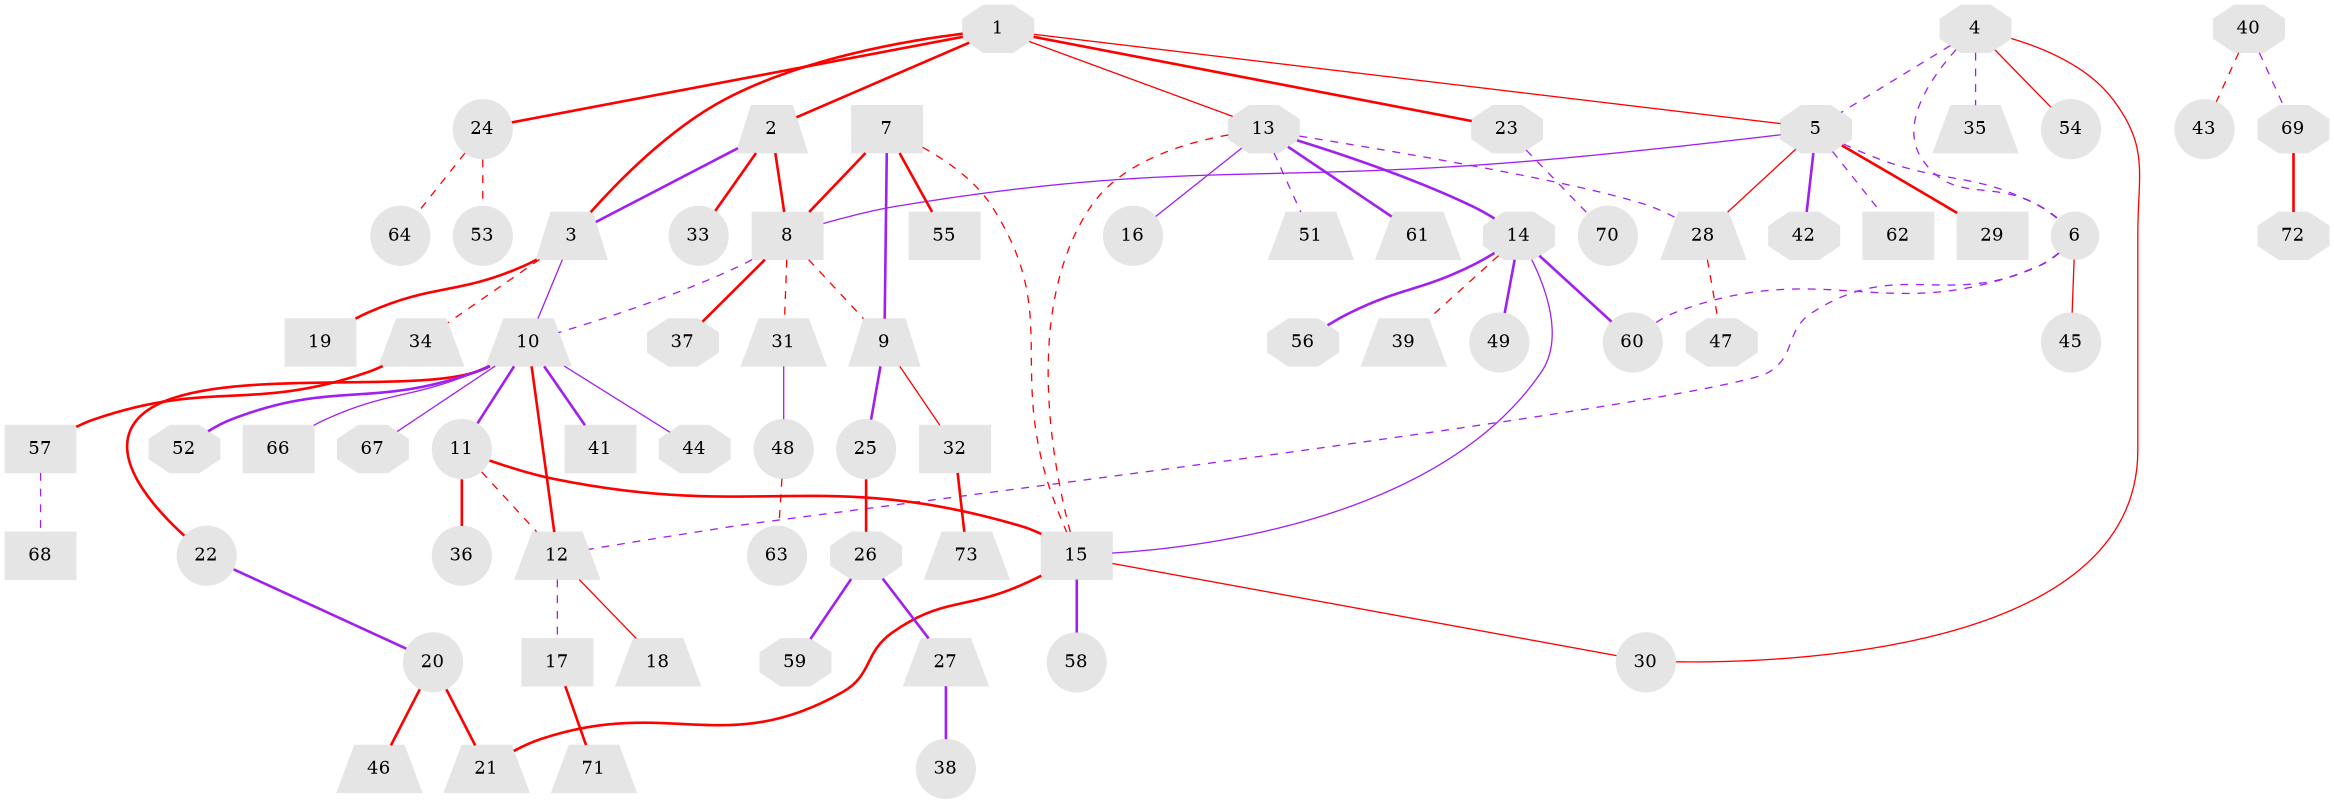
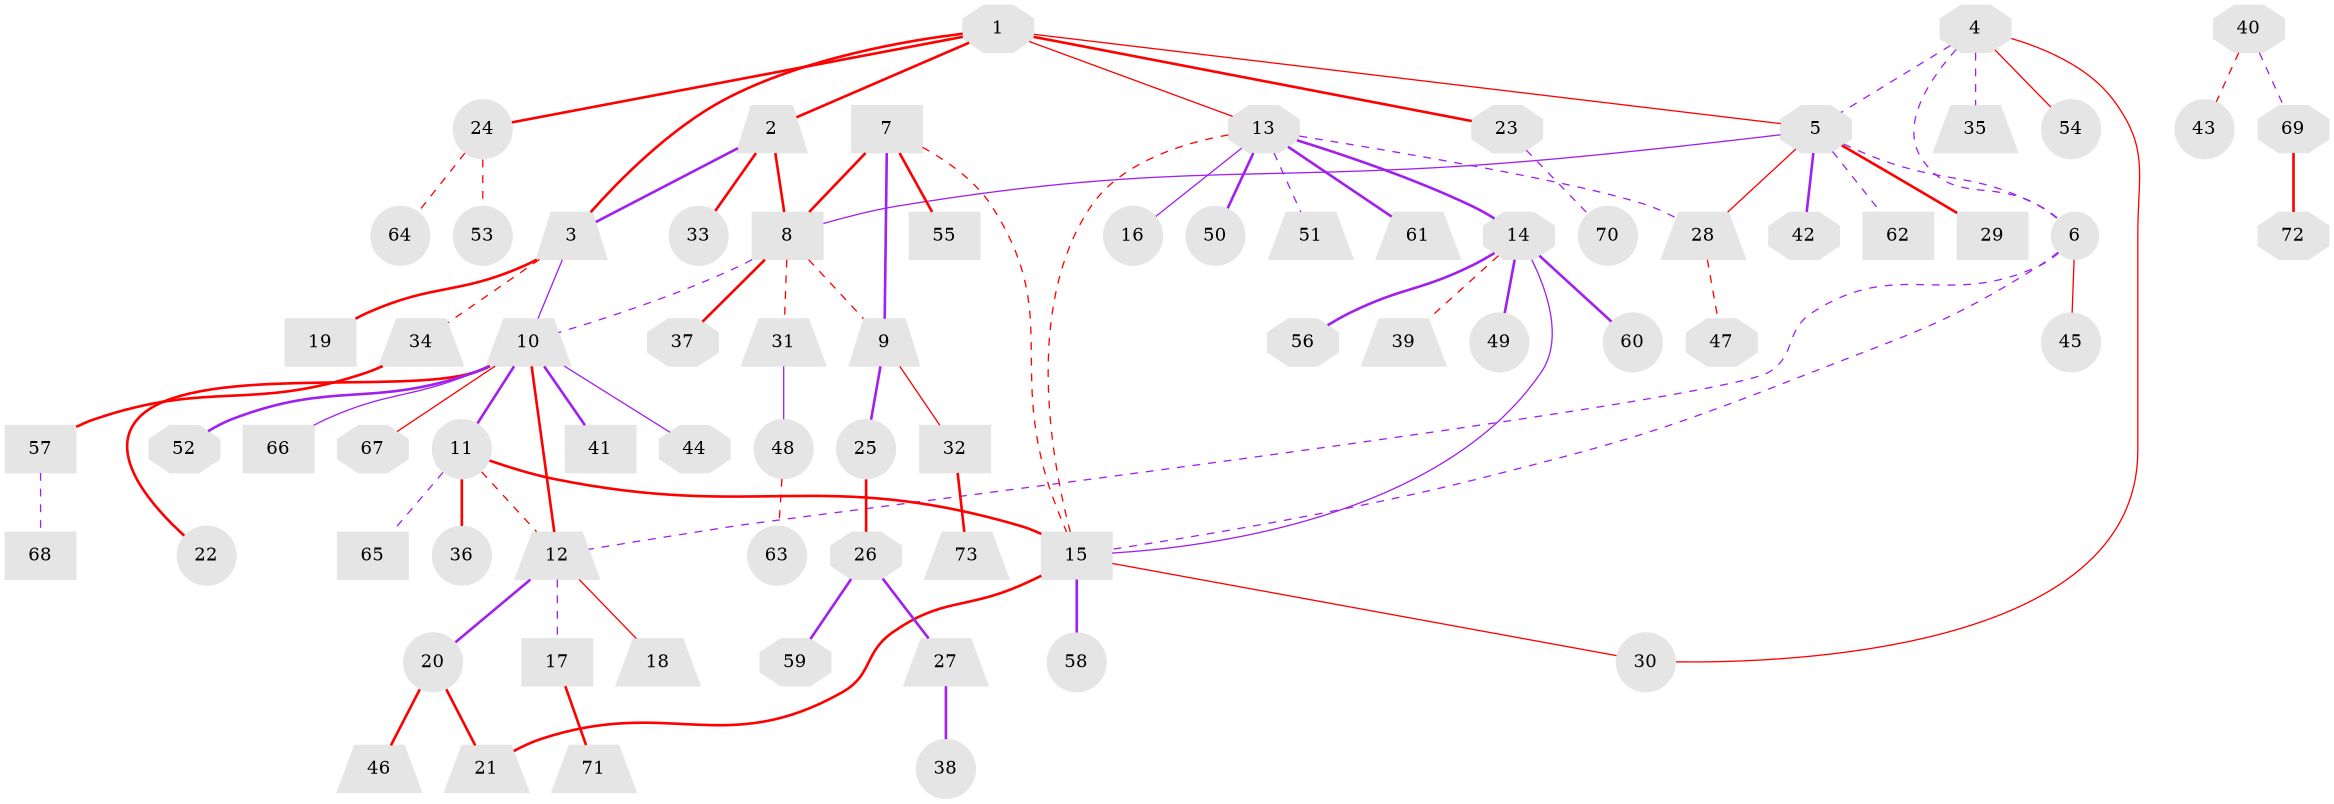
none -> (1215, 236)
(1827, 290) -> (1601, 447)
(446, 399) -> (446, 399)
none -> (373, 556)
(320, 609) -> (493, 611)
